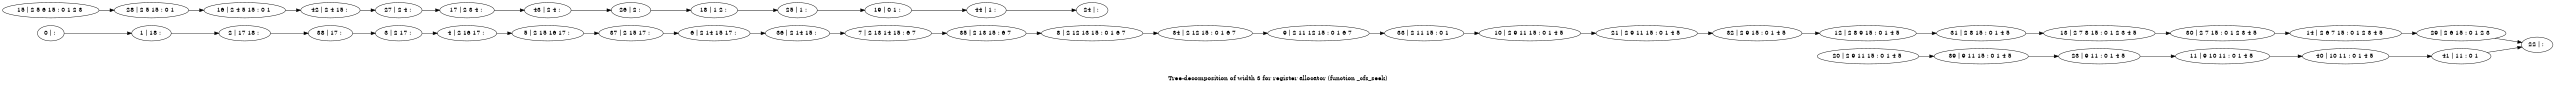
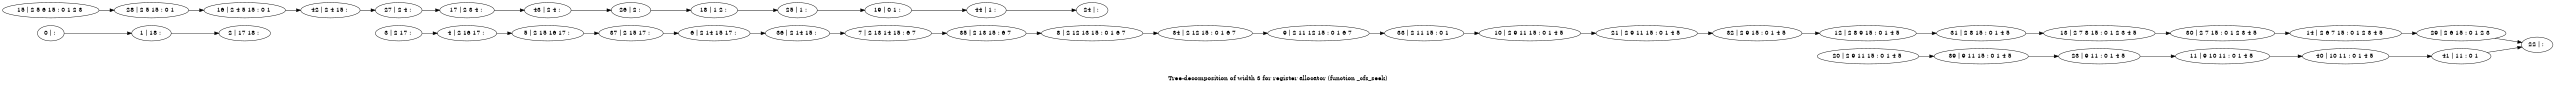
(330, 33) -> none
